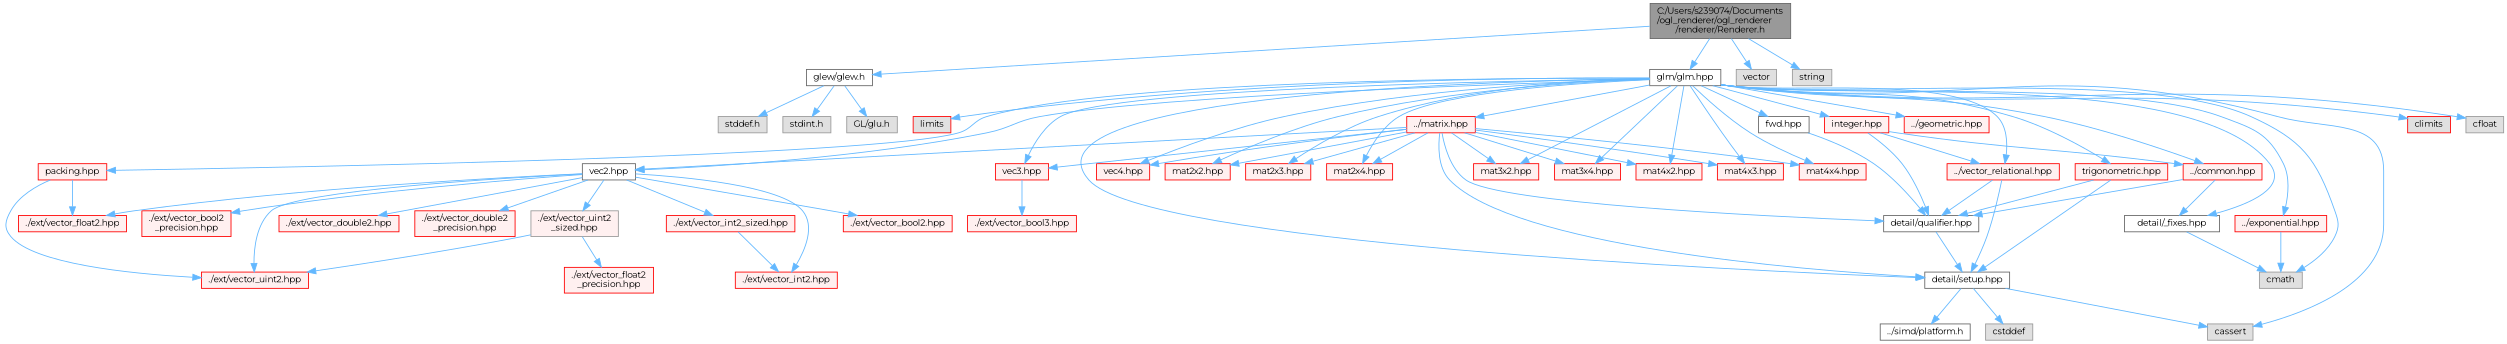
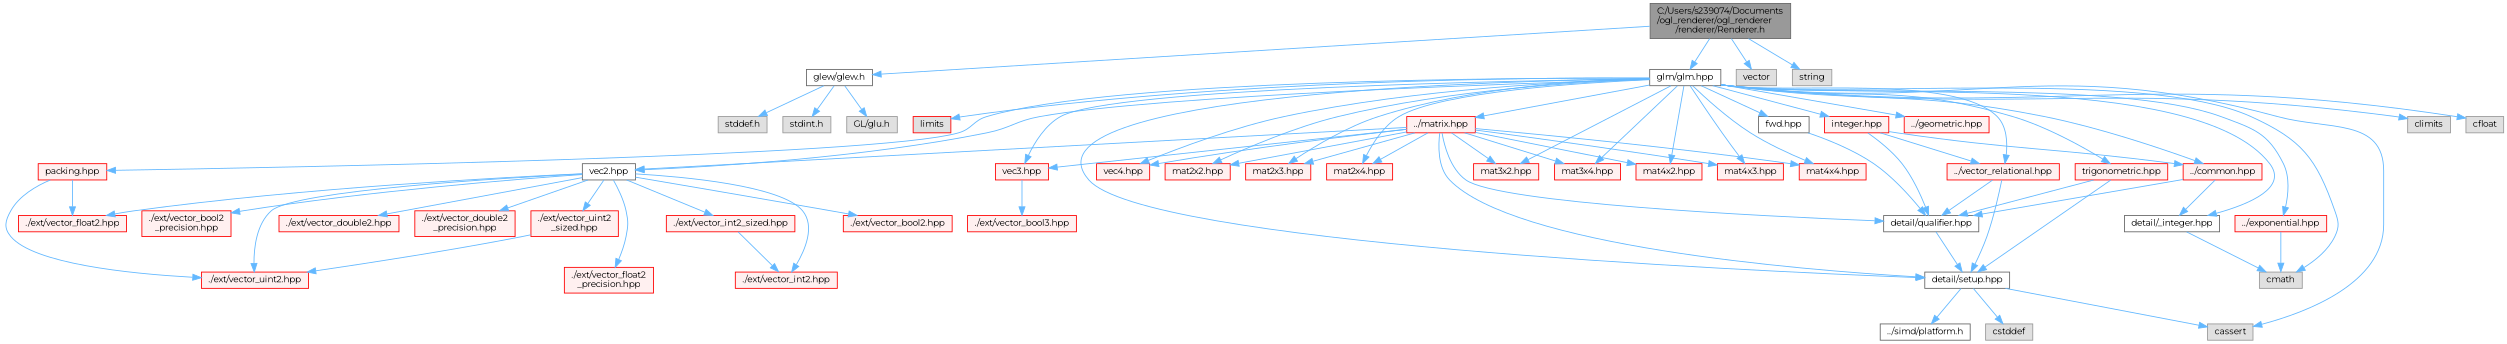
(2429, 125) -> (2429, 125)
(575, 224) -> (575, 224)
(2172, 224) -> (2172, 224)
(590, 248) -> (627, 219)
